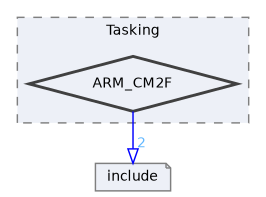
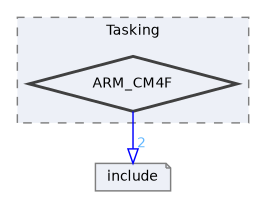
(133, 84) -> (133, 84)
